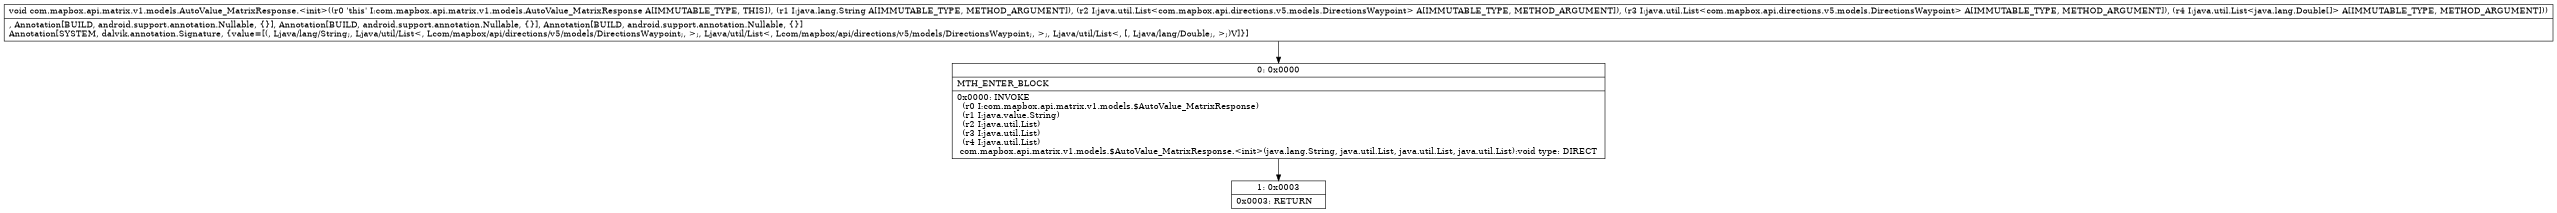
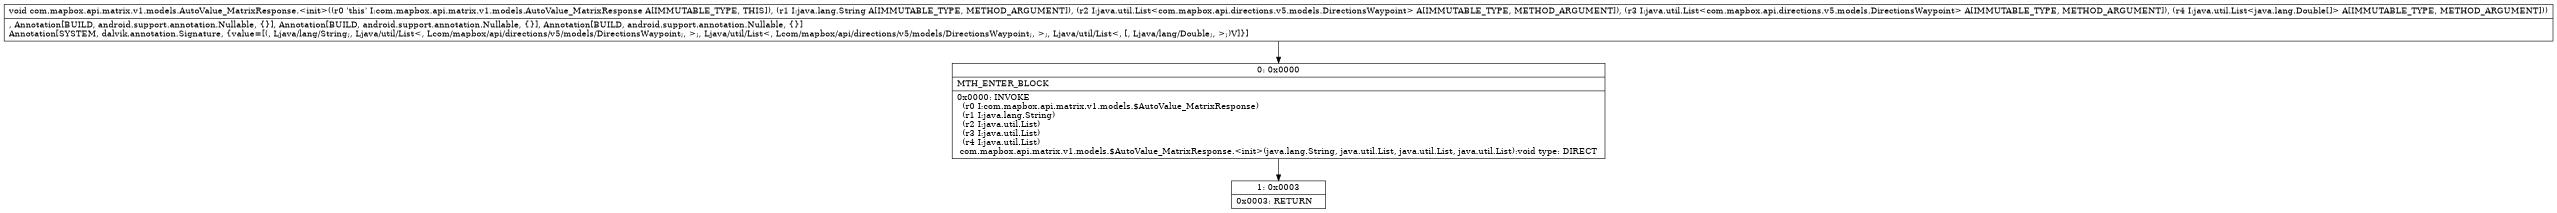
(1009, 116) -> (1006, 116)
